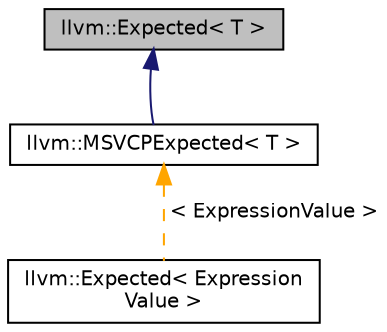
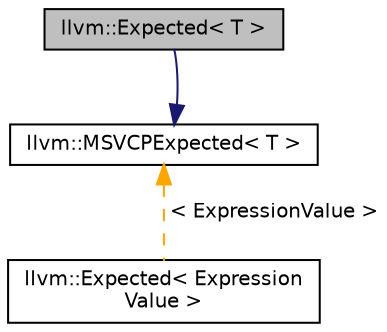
(150, 97) -> (177, 77)
